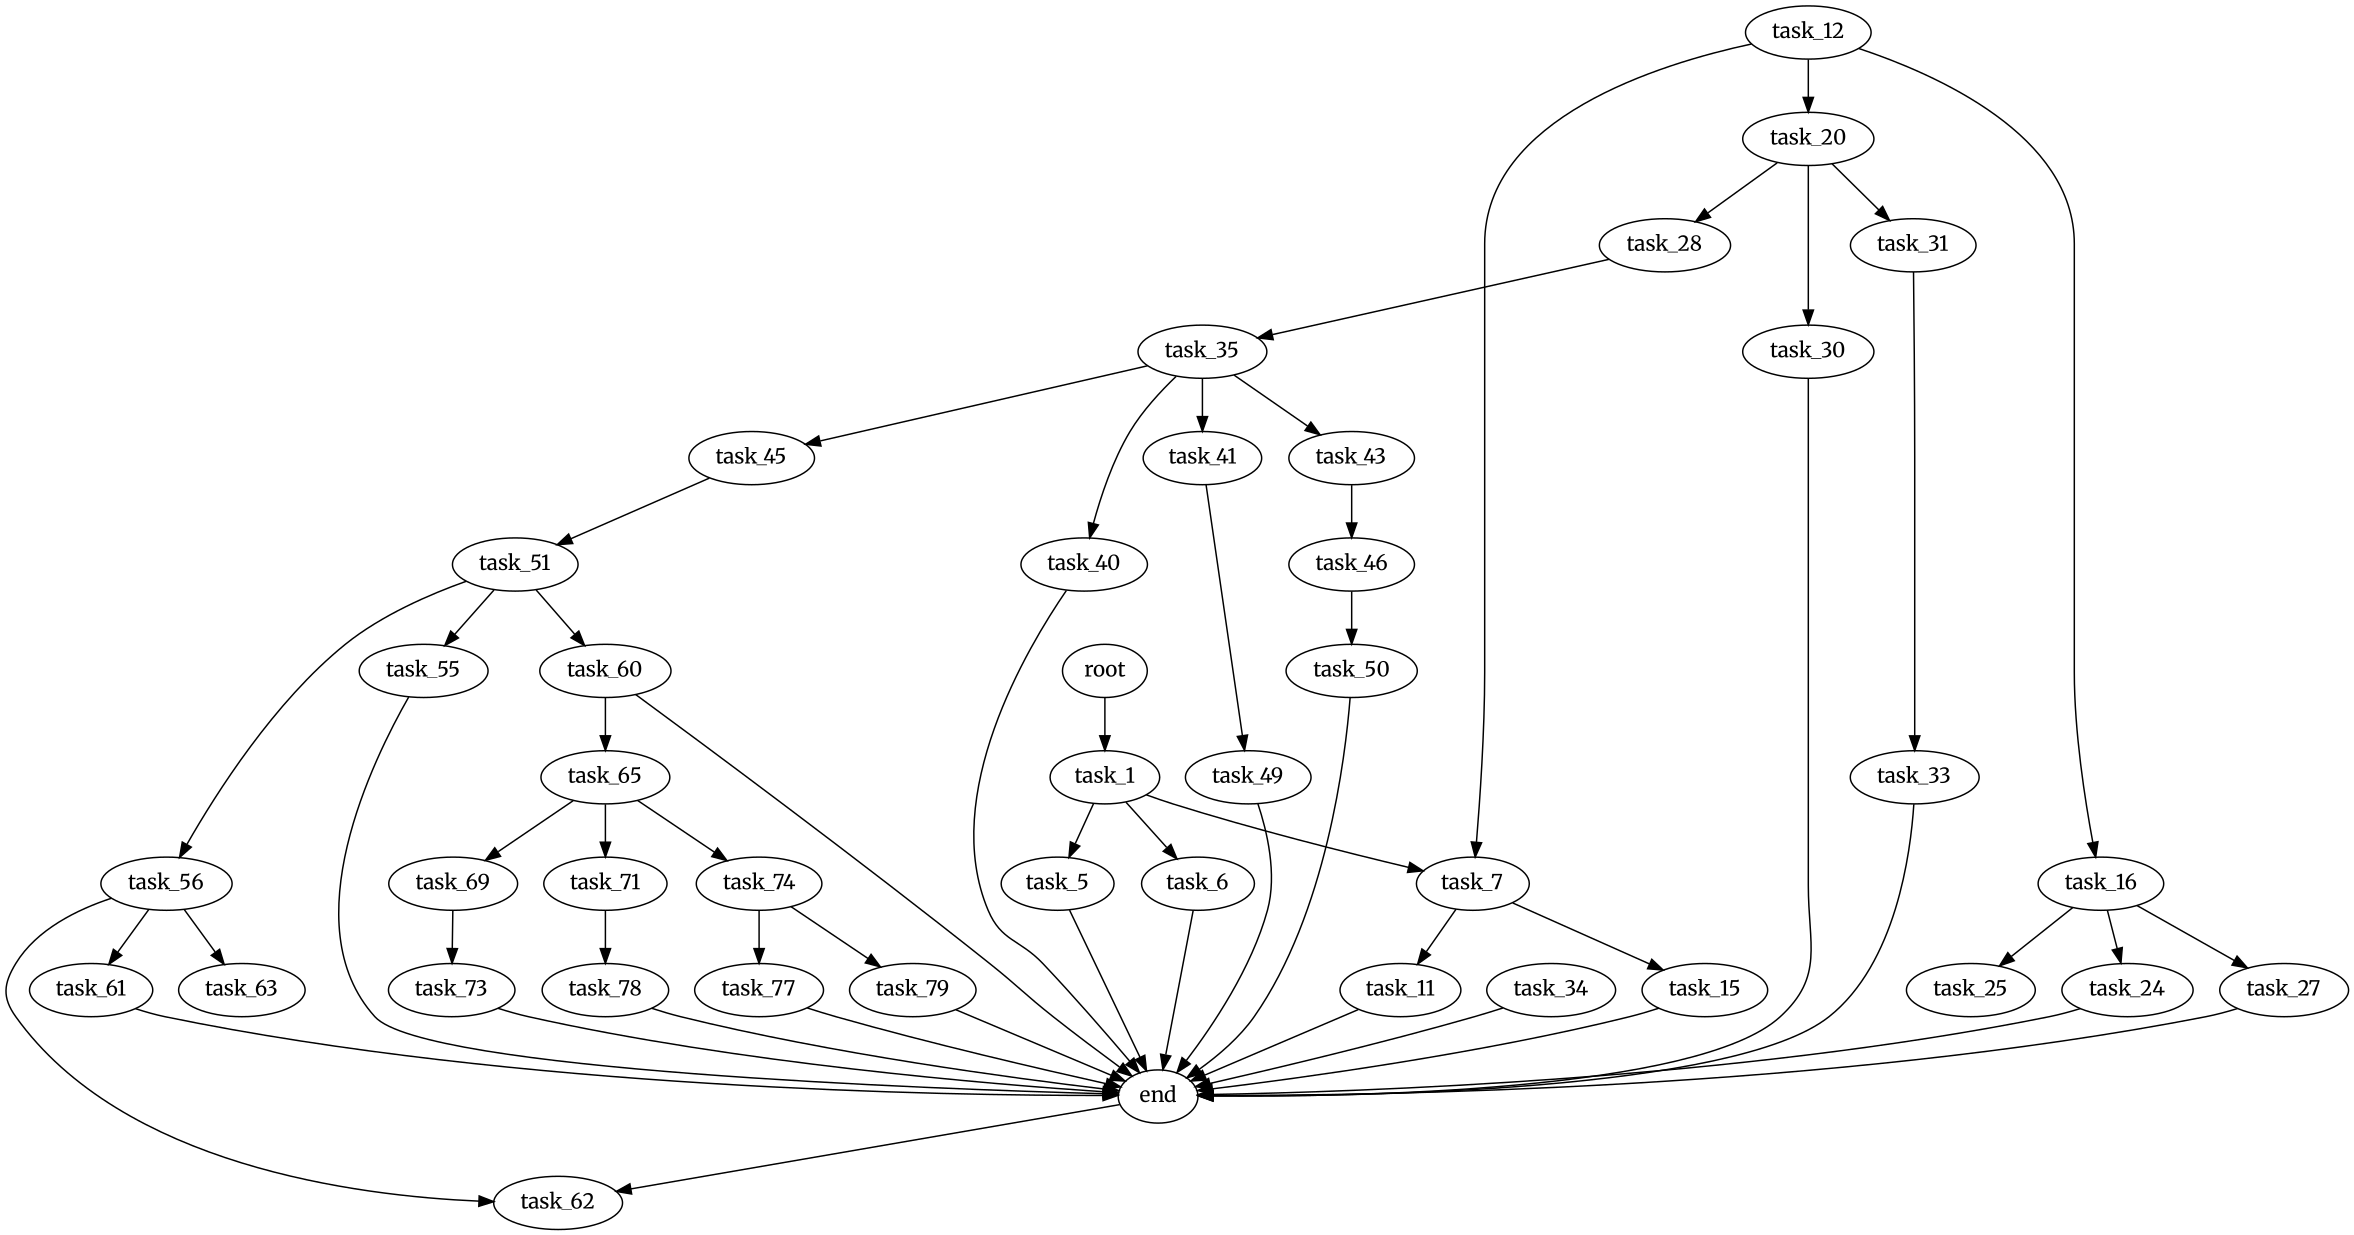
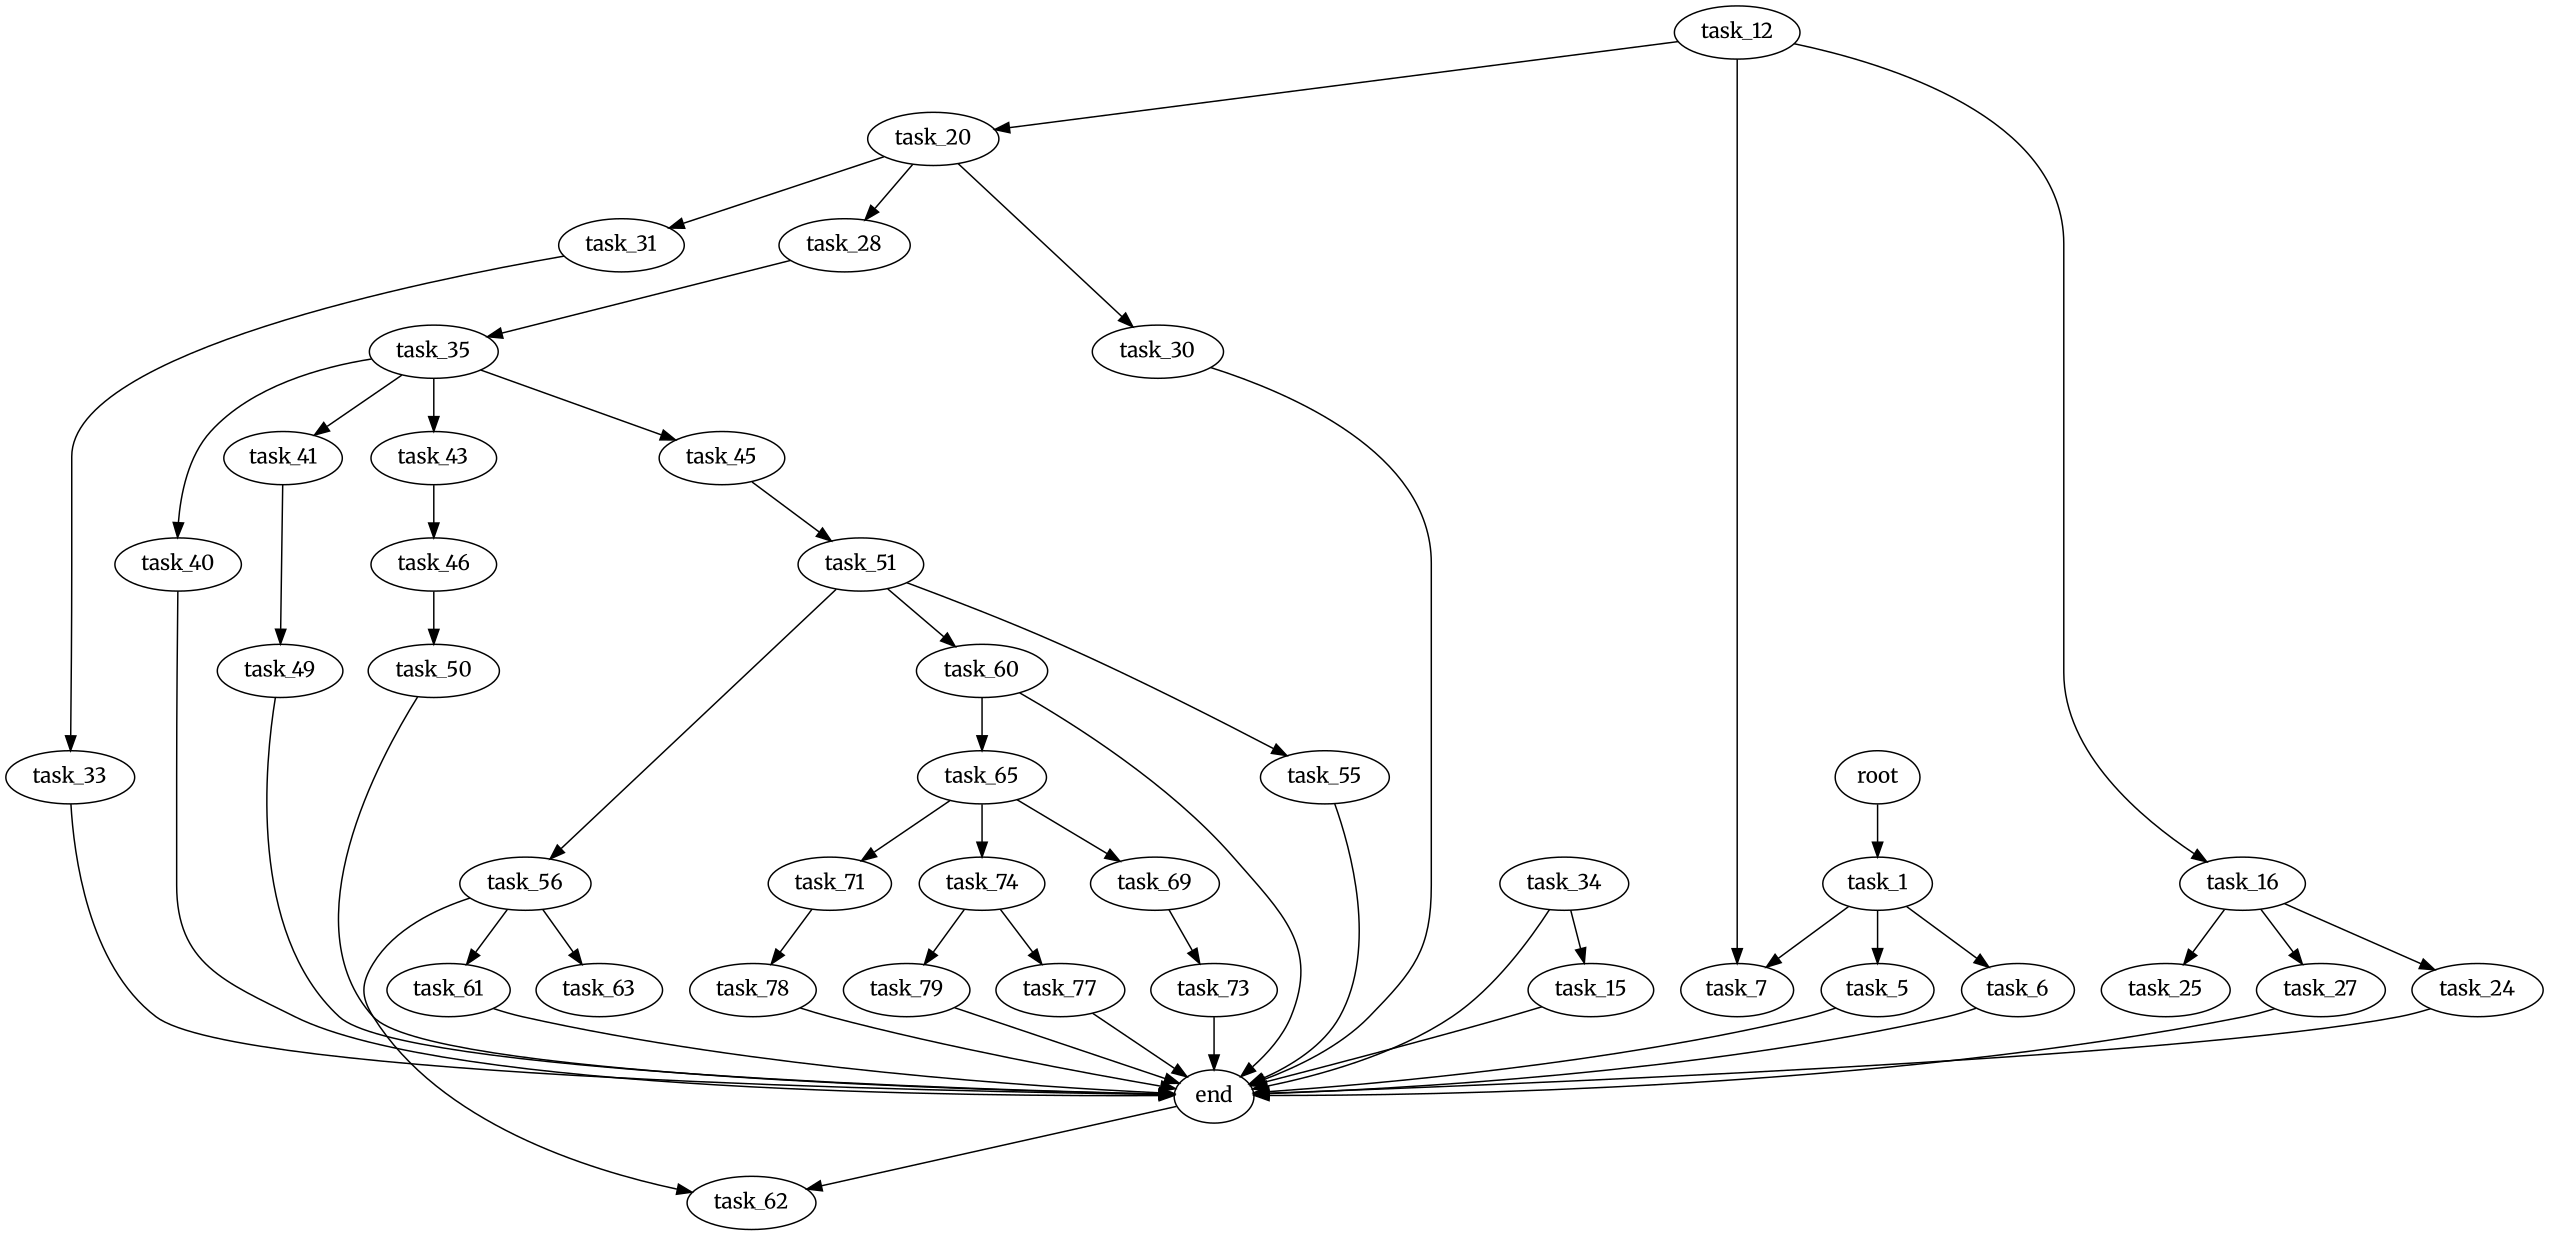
(1581, 933) -> (1576, 929)
(1400, 990) -> none
